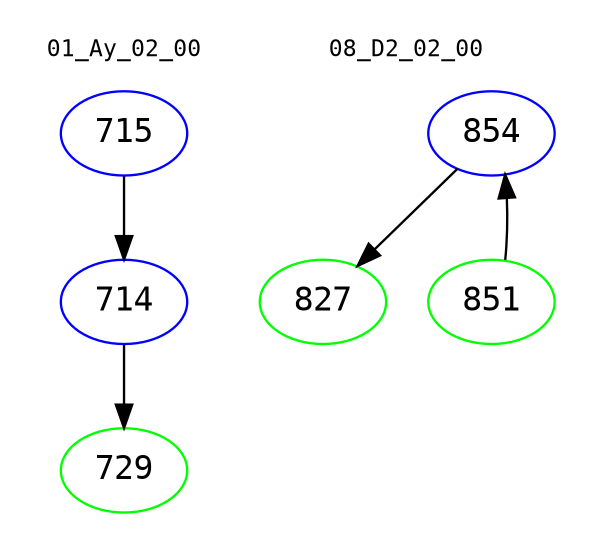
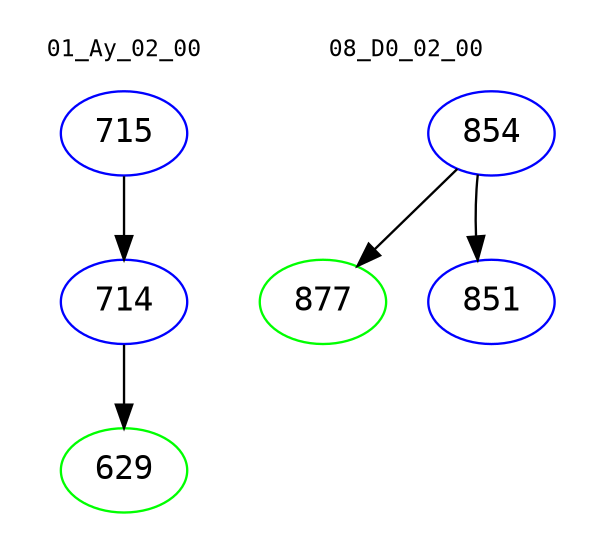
(407, 50) -> (407, 50)
(507, 229) -> (476, 206)
(323, 302) -> (323, 302)
(491, 302) -> (491, 302)
(124, 470) -> (124, 470)
